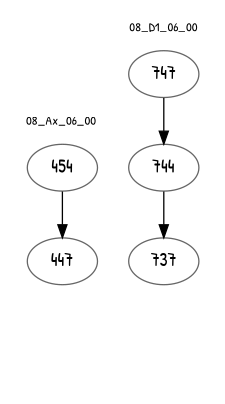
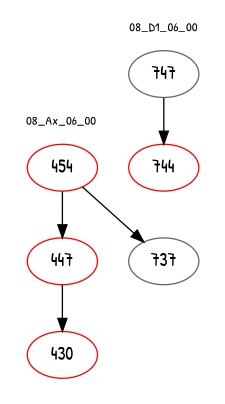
(62, 168) -> (62, 168)
(164, 168) -> (164, 168)
(164, 208) -> (99, 202)
(62, 261) -> (62, 261)
none -> (62, 355)
